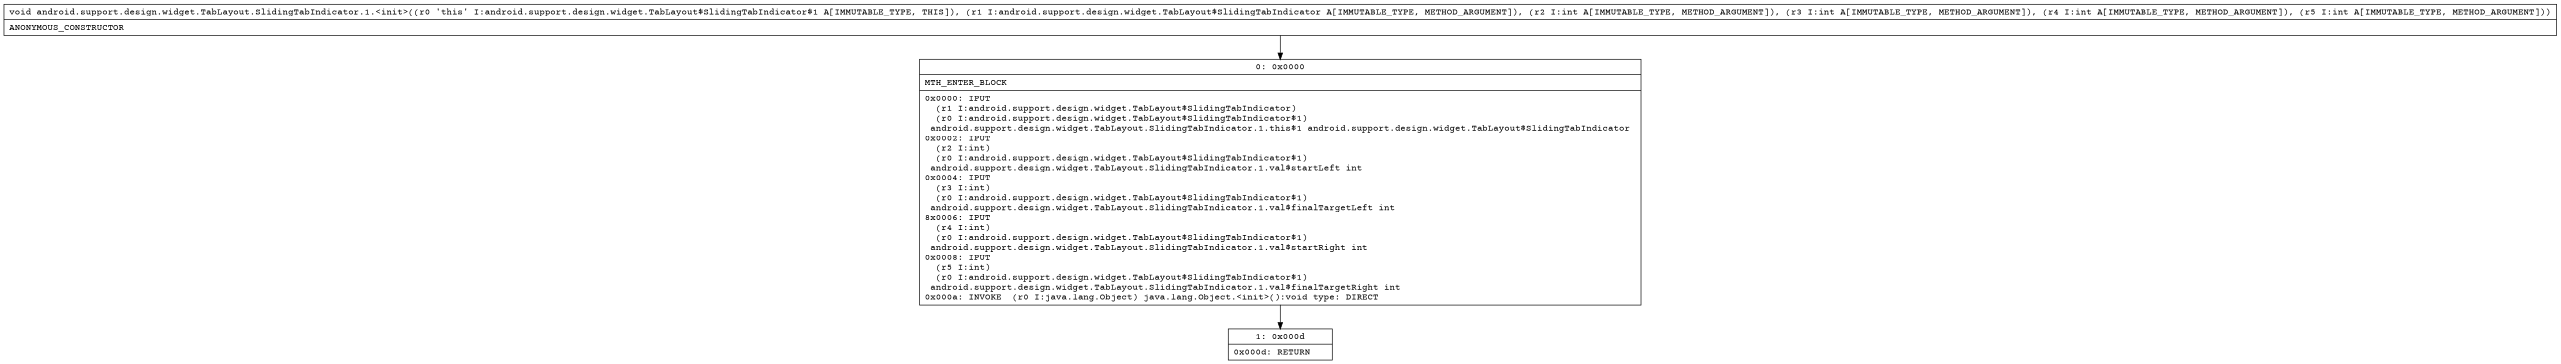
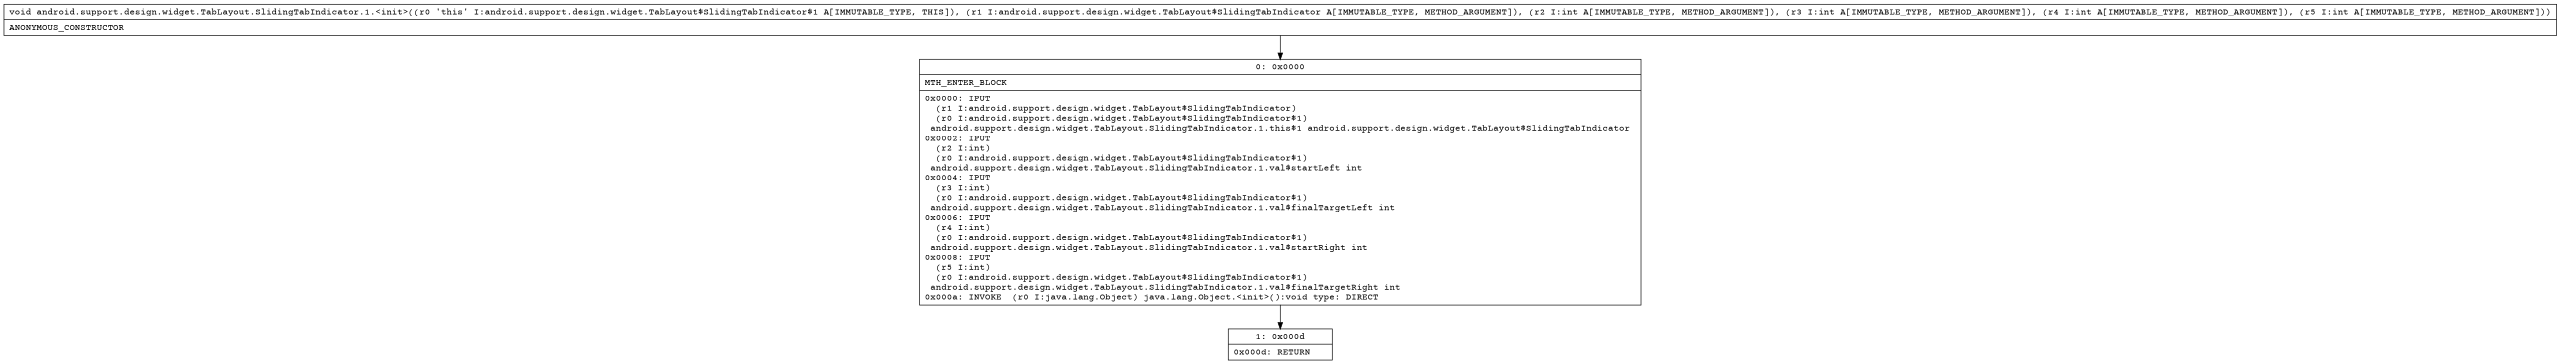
(963, 217) -> (963, 217)
